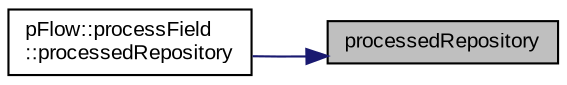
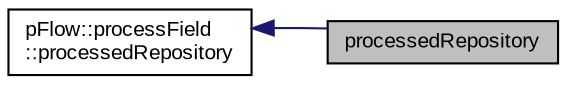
(279, 57) -> (301, 28)
